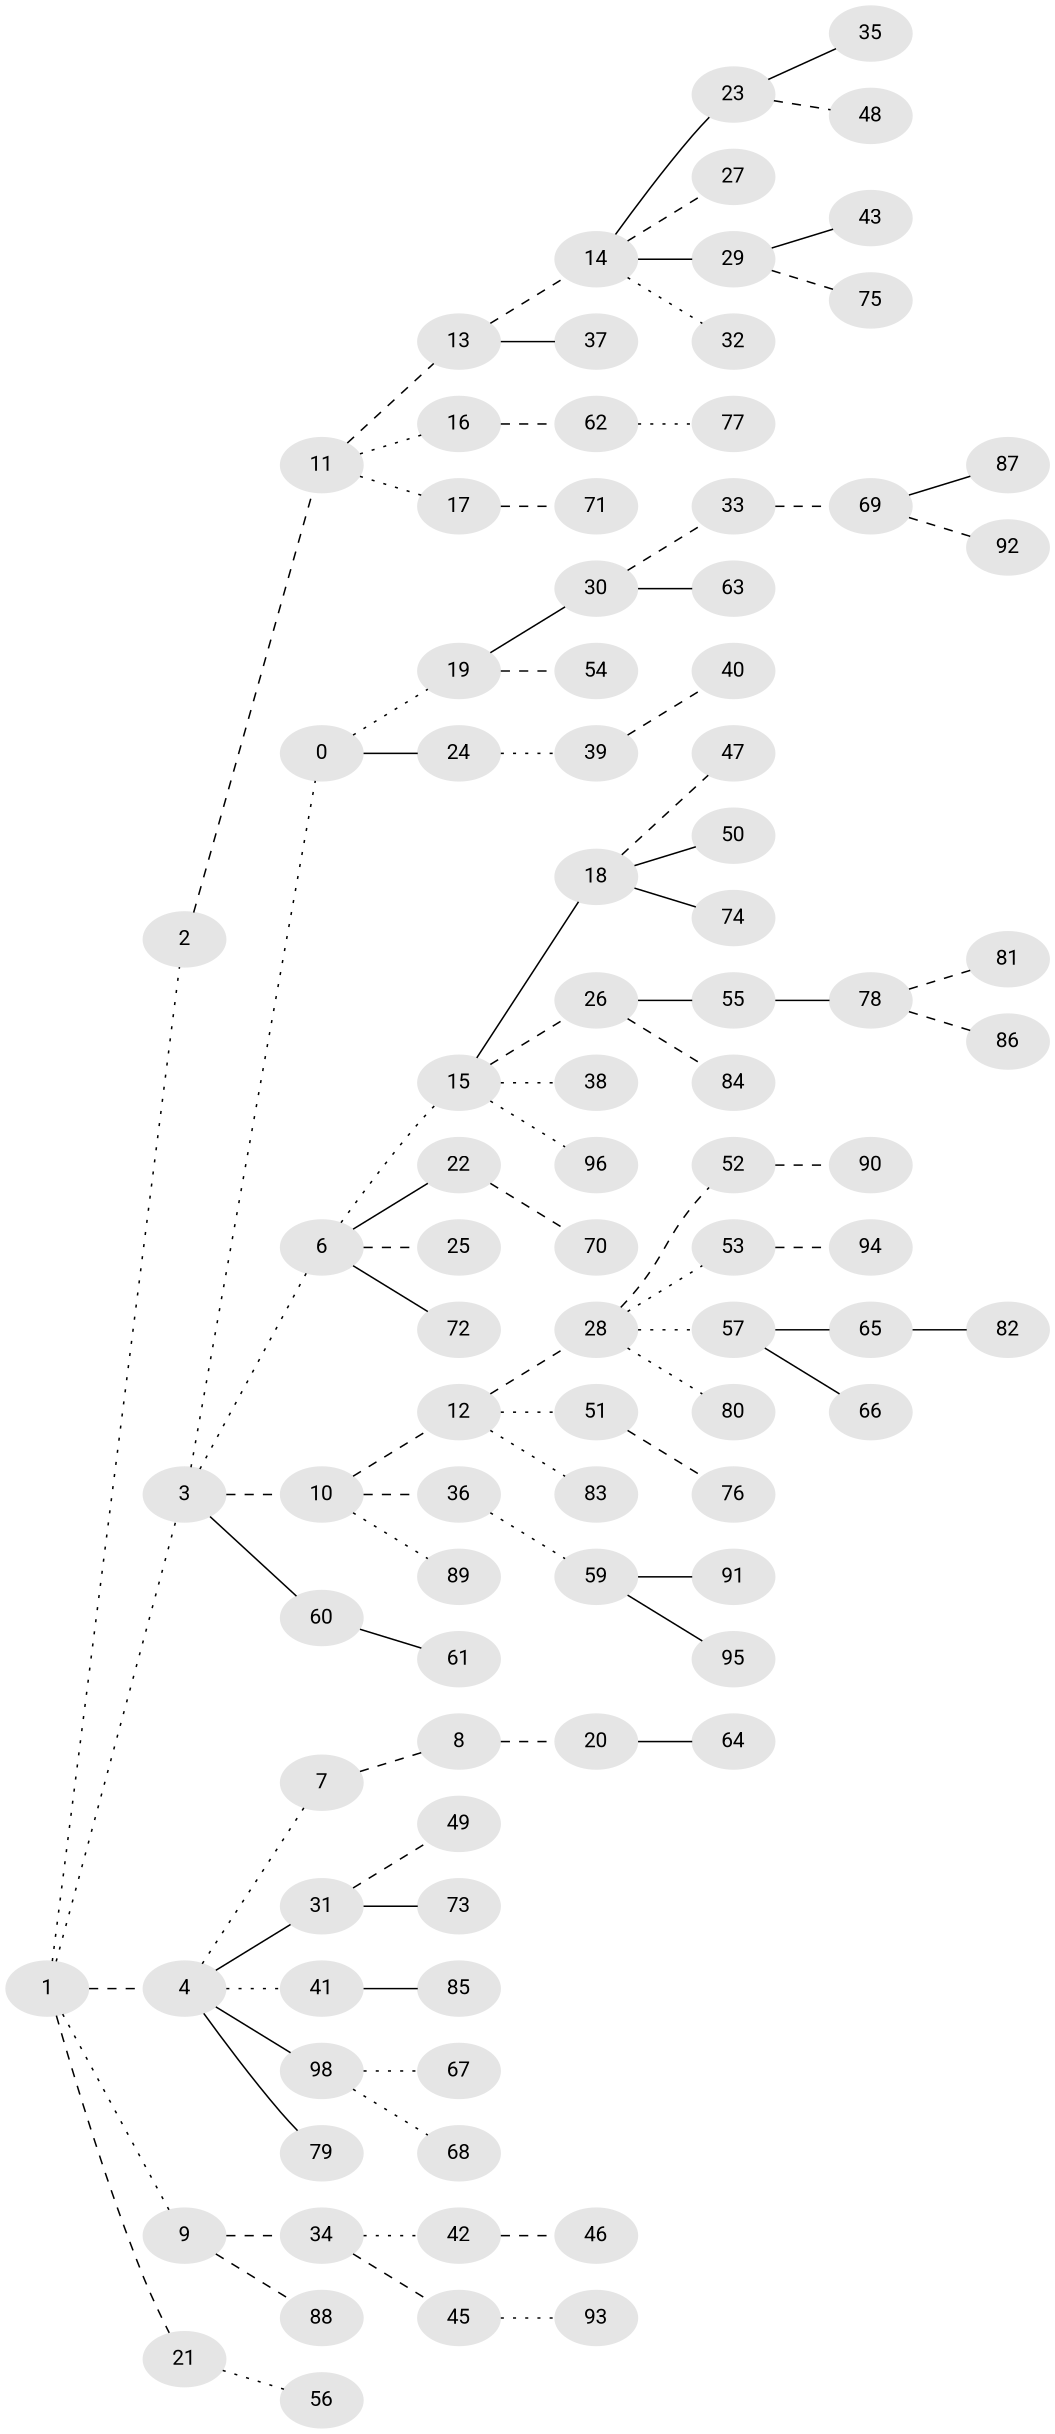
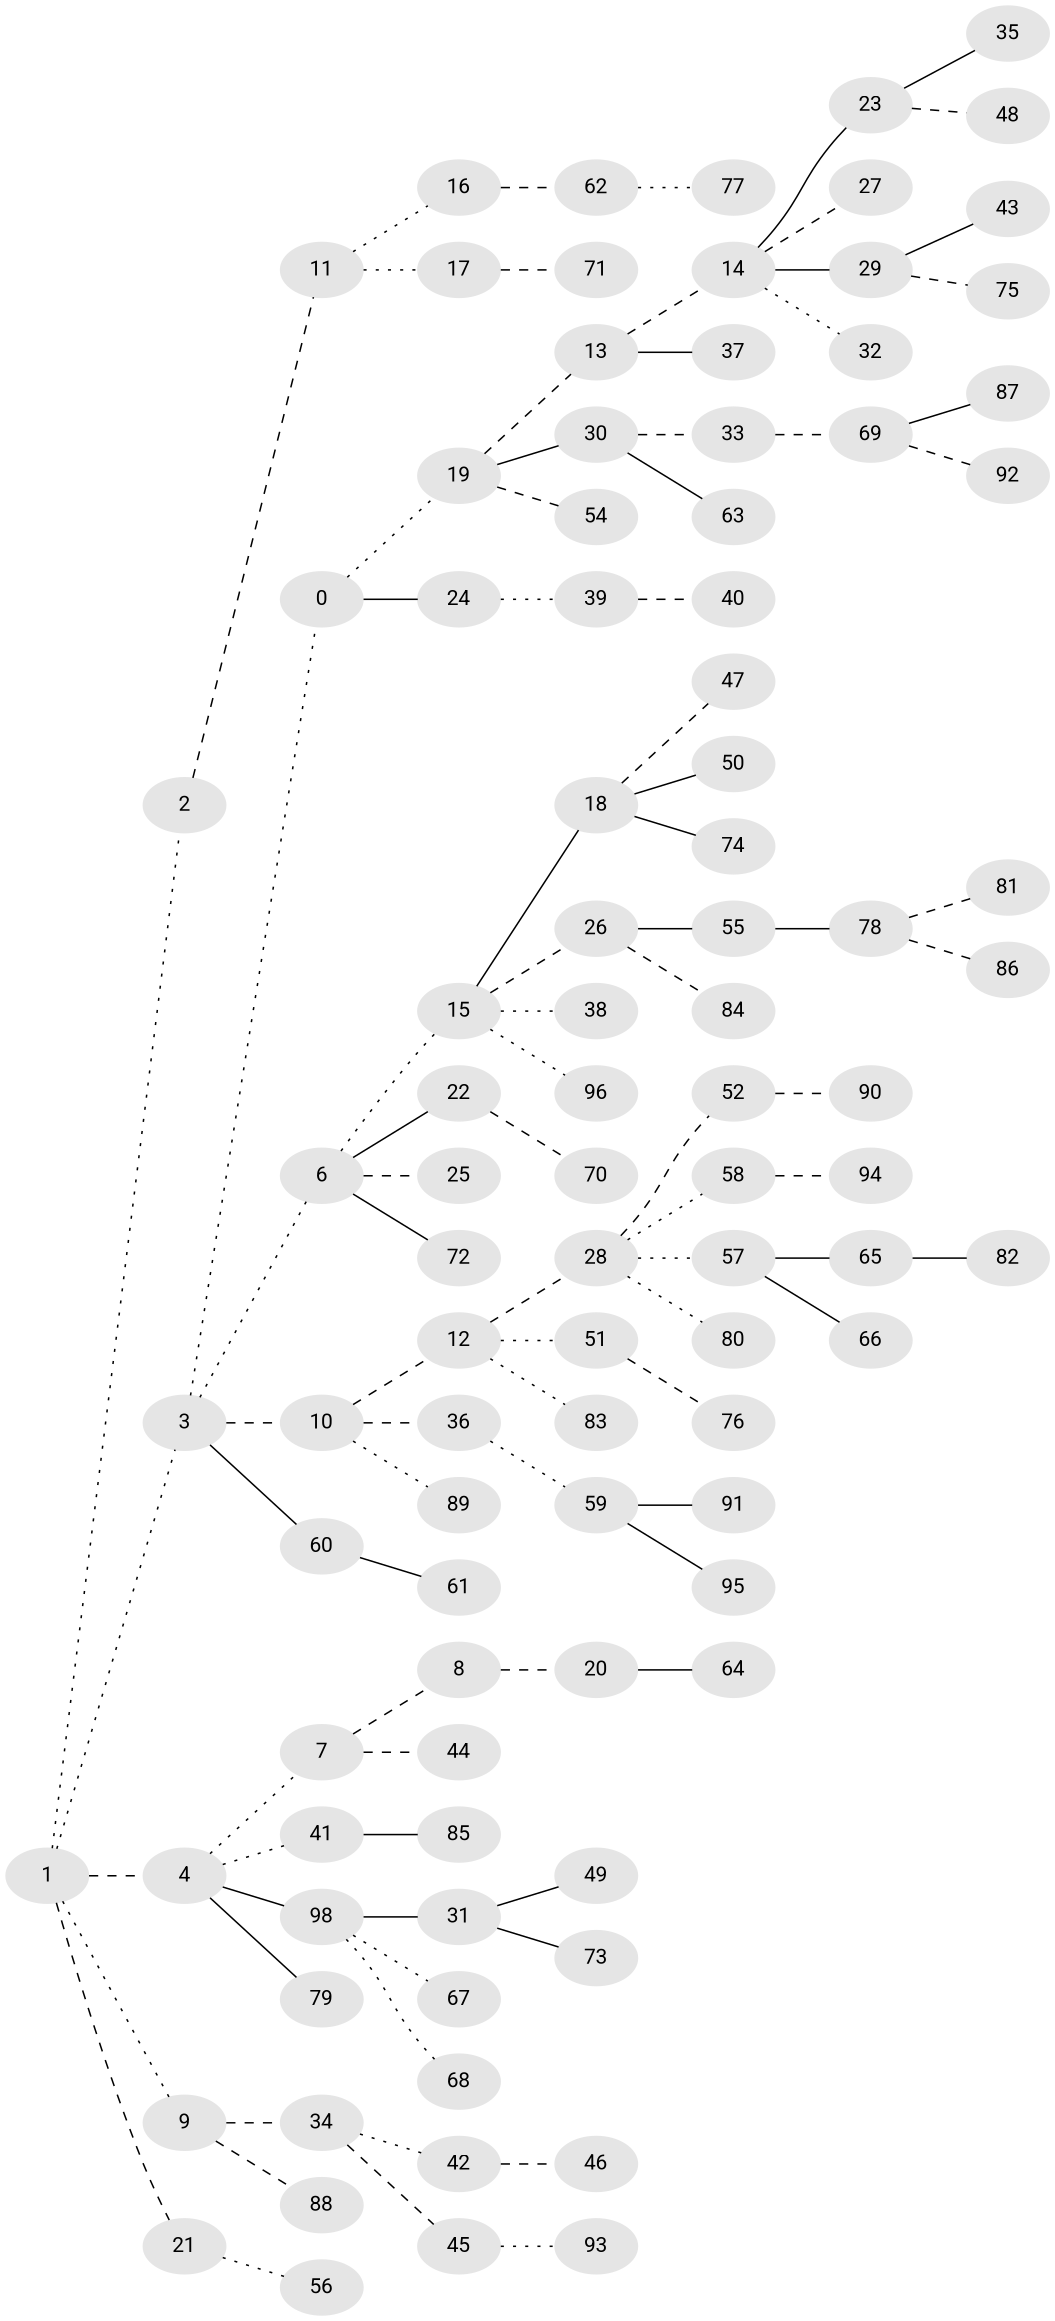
(391, 403) -> (528, 414)
(734, 1247) -> (734, 1176)
none -> (459, 1752)
(390, 1865) -> (528, 1896)
(253, 1947) -> (391, 1917)
